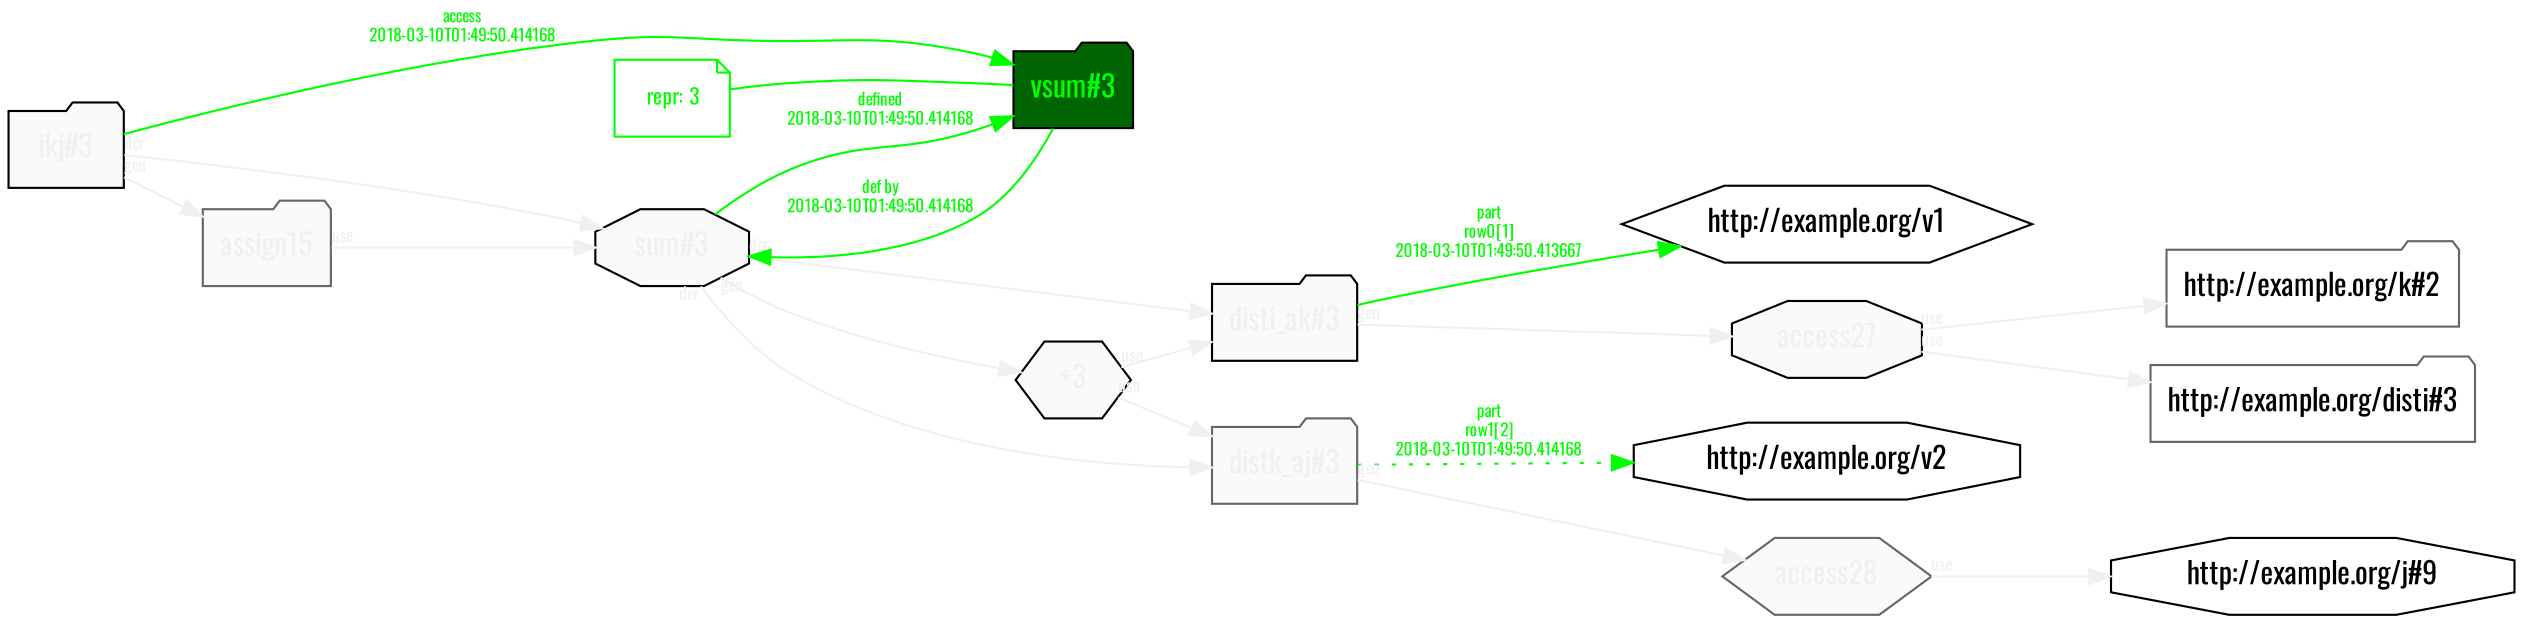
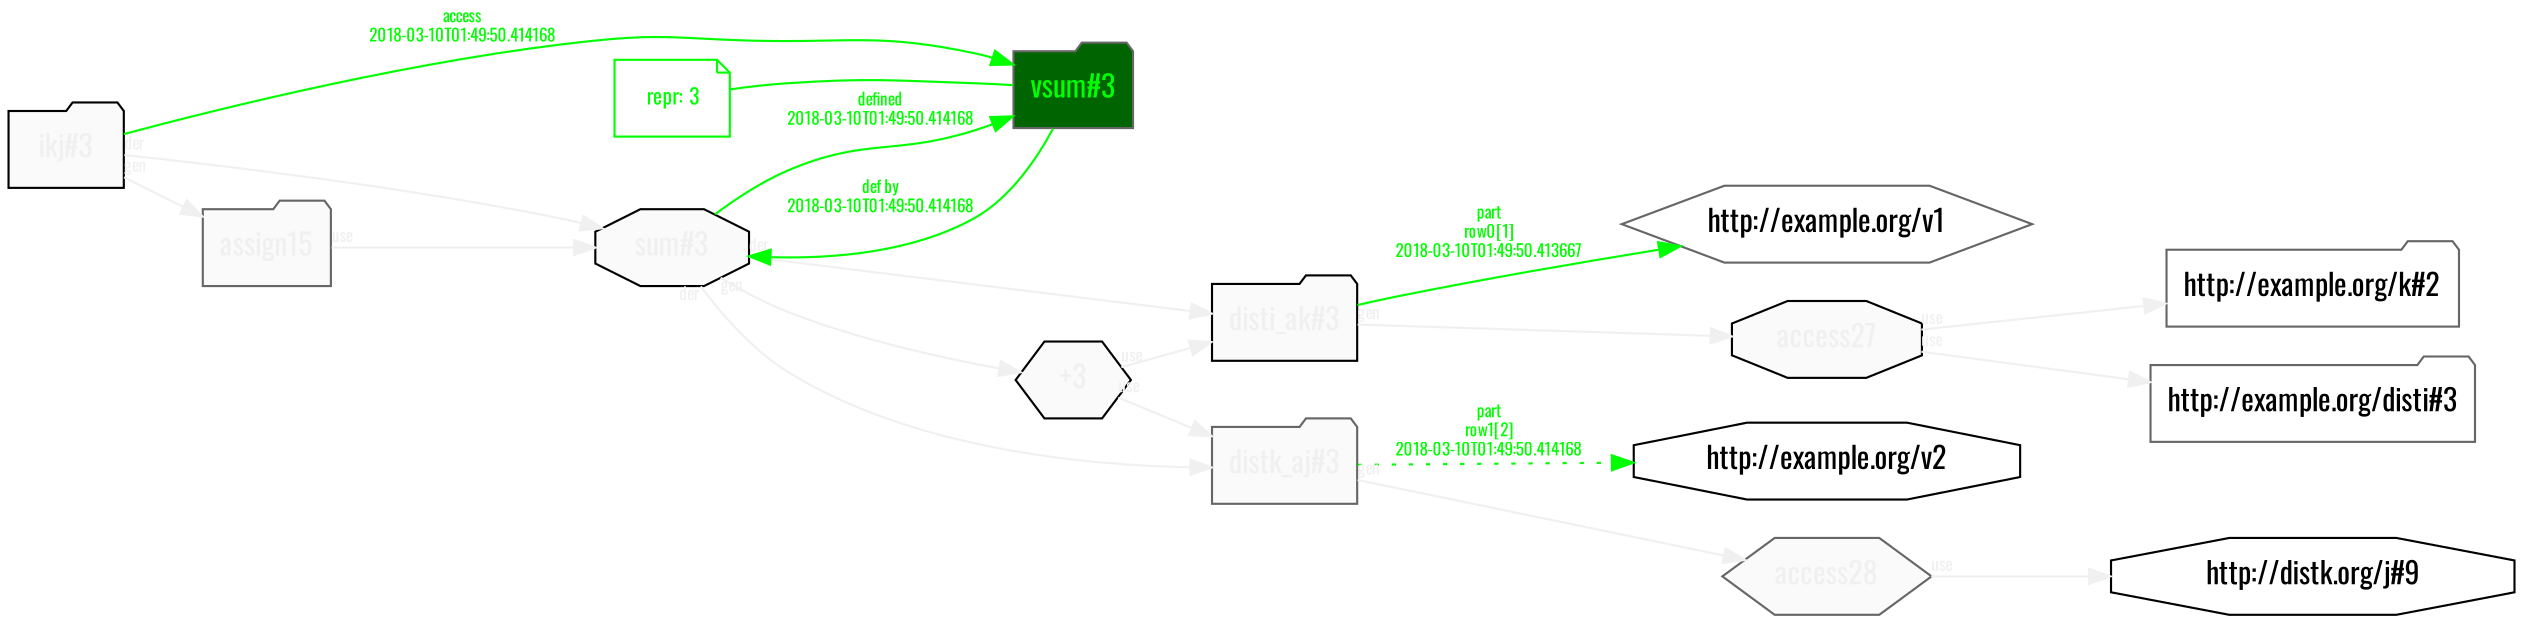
(1073, 90) -> (1073, 90)
(1827, 224) -> (1827, 224)
(2313, 576) -> (2313, 576)
